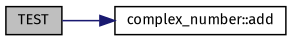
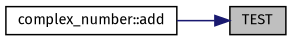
(81, 21) -> (196, 21)
